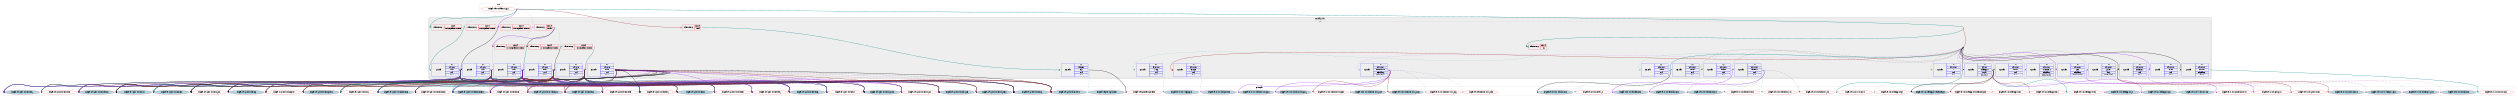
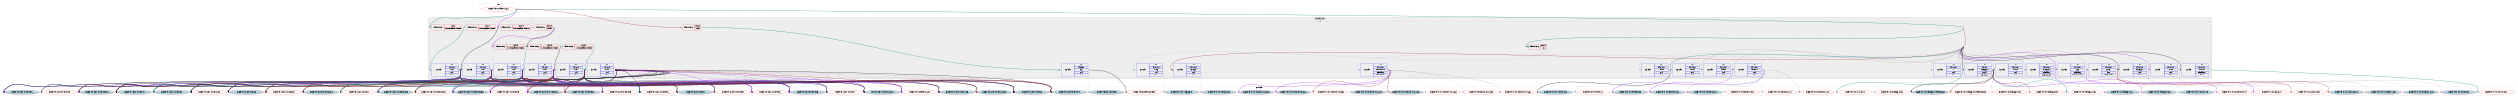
(284, 92) -> (284, 92)
(882, 92) -> (882, 92)
(920, 92) -> (920, 92)
none -> (1518, 92)
